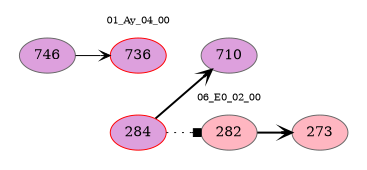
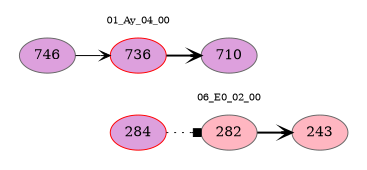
(180, 97) -> (179, 56)
(320, 133) -> (320, 133)
